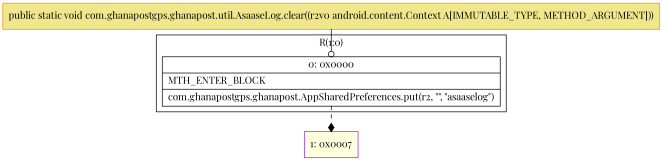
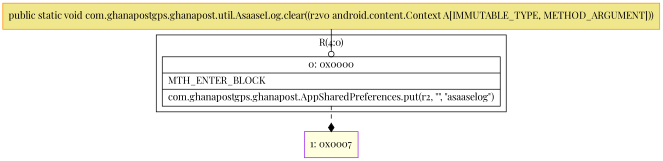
(331, 43) -> (331, 43)
